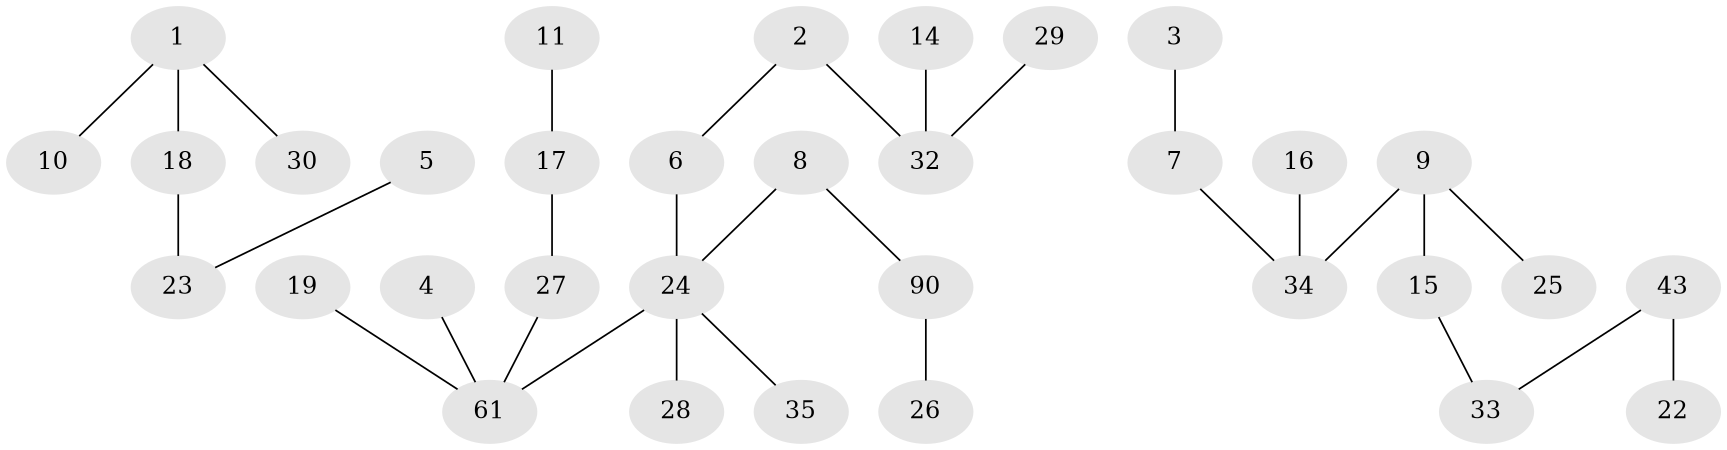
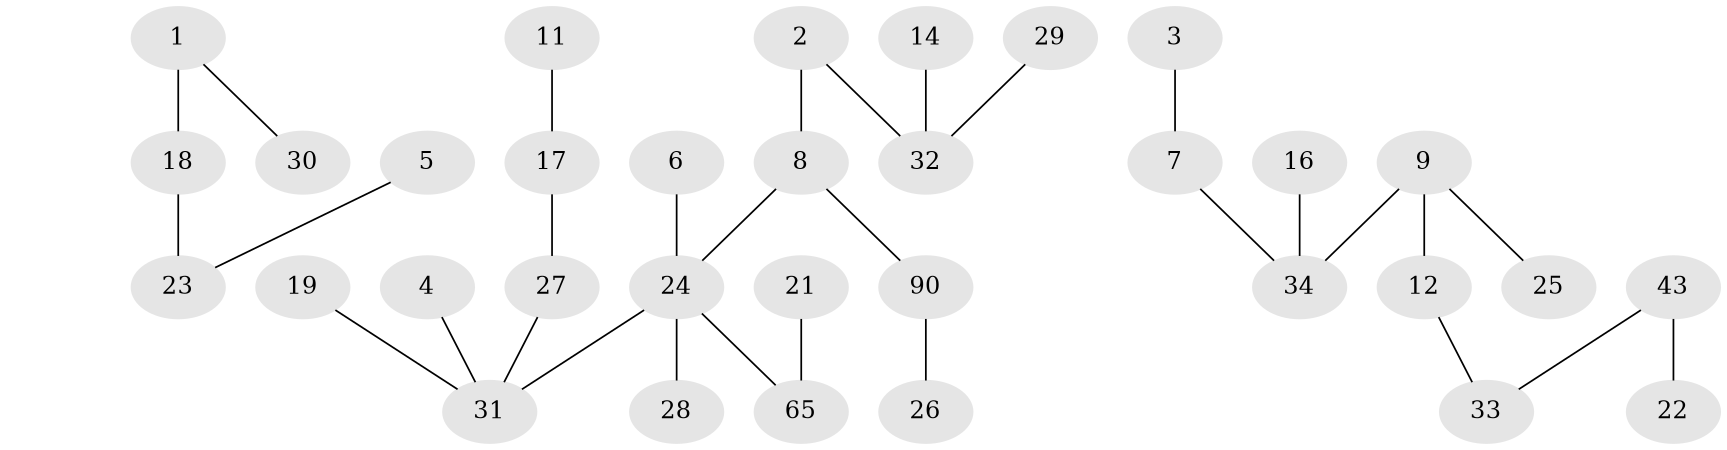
(739, 100) -> (801, 101)
(54, 163) -> none
none -> (801, 287)
(1424, 287) -> (1424, 287)
(490, 412) -> (490, 412)
(801, 412) -> (801, 412)
